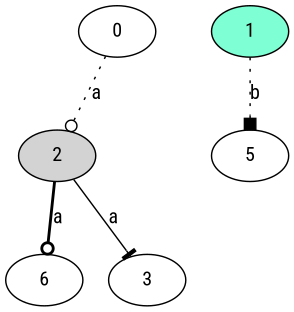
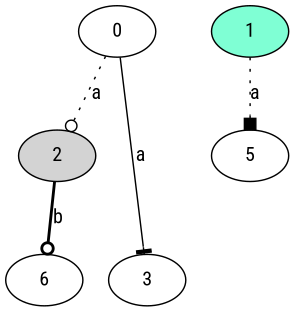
(255, 94) -> (255, 94)
(100, 215) -> (132, 152)
(58, 218) -> (58, 218)
